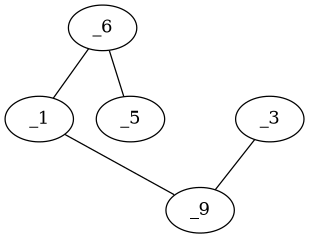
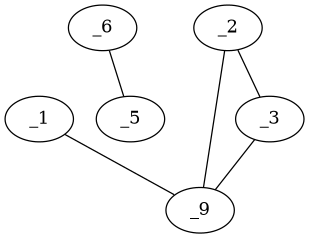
none -> (228, 28)
(71, 73) -> none
